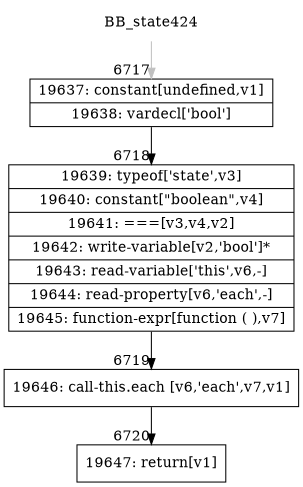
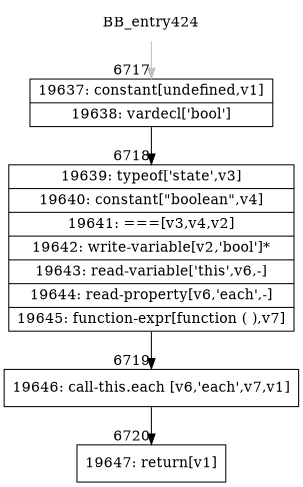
(151, 23) -> (151, 23)
